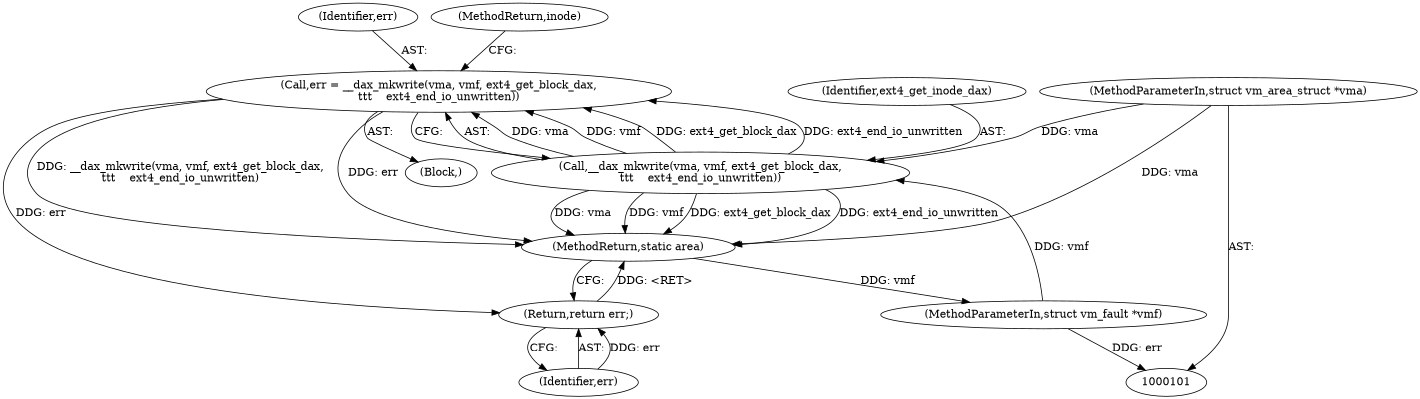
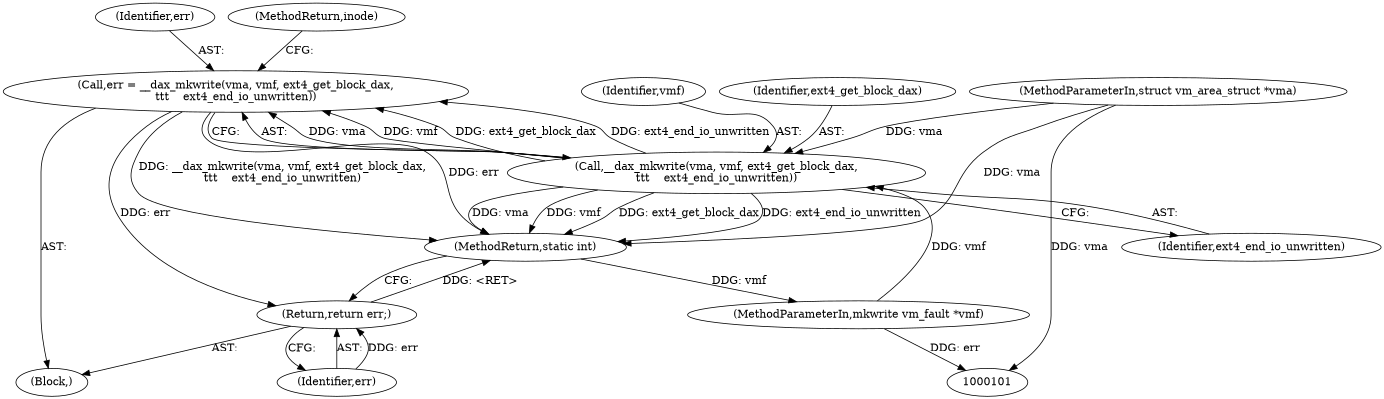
none -> (643, 92)
(907, 92) -> (838, 92)
(628, 247) -> (525, 247)
(1243, 247) -> (1079, 247)
none -> (1251, 247)
(1044, 315) -> (859, 315)
none -> (190, 350)
